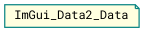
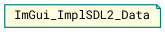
(72, 16) -> (83, 16)
